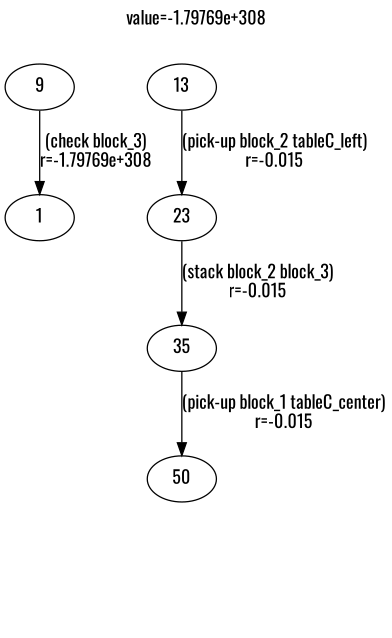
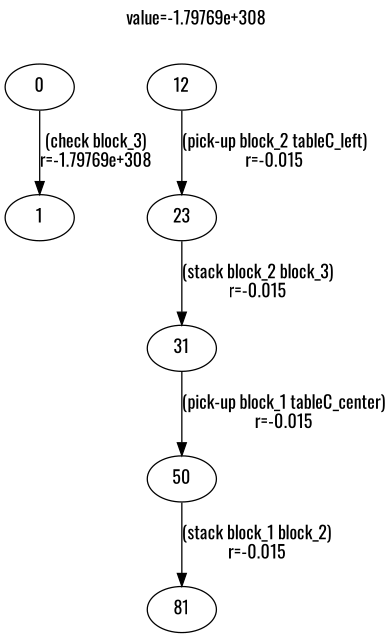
(40, 87) -> (40, 87)
(182, 87) -> (182, 87)
(182, 348) -> (182, 348)
none -> (182, 610)
